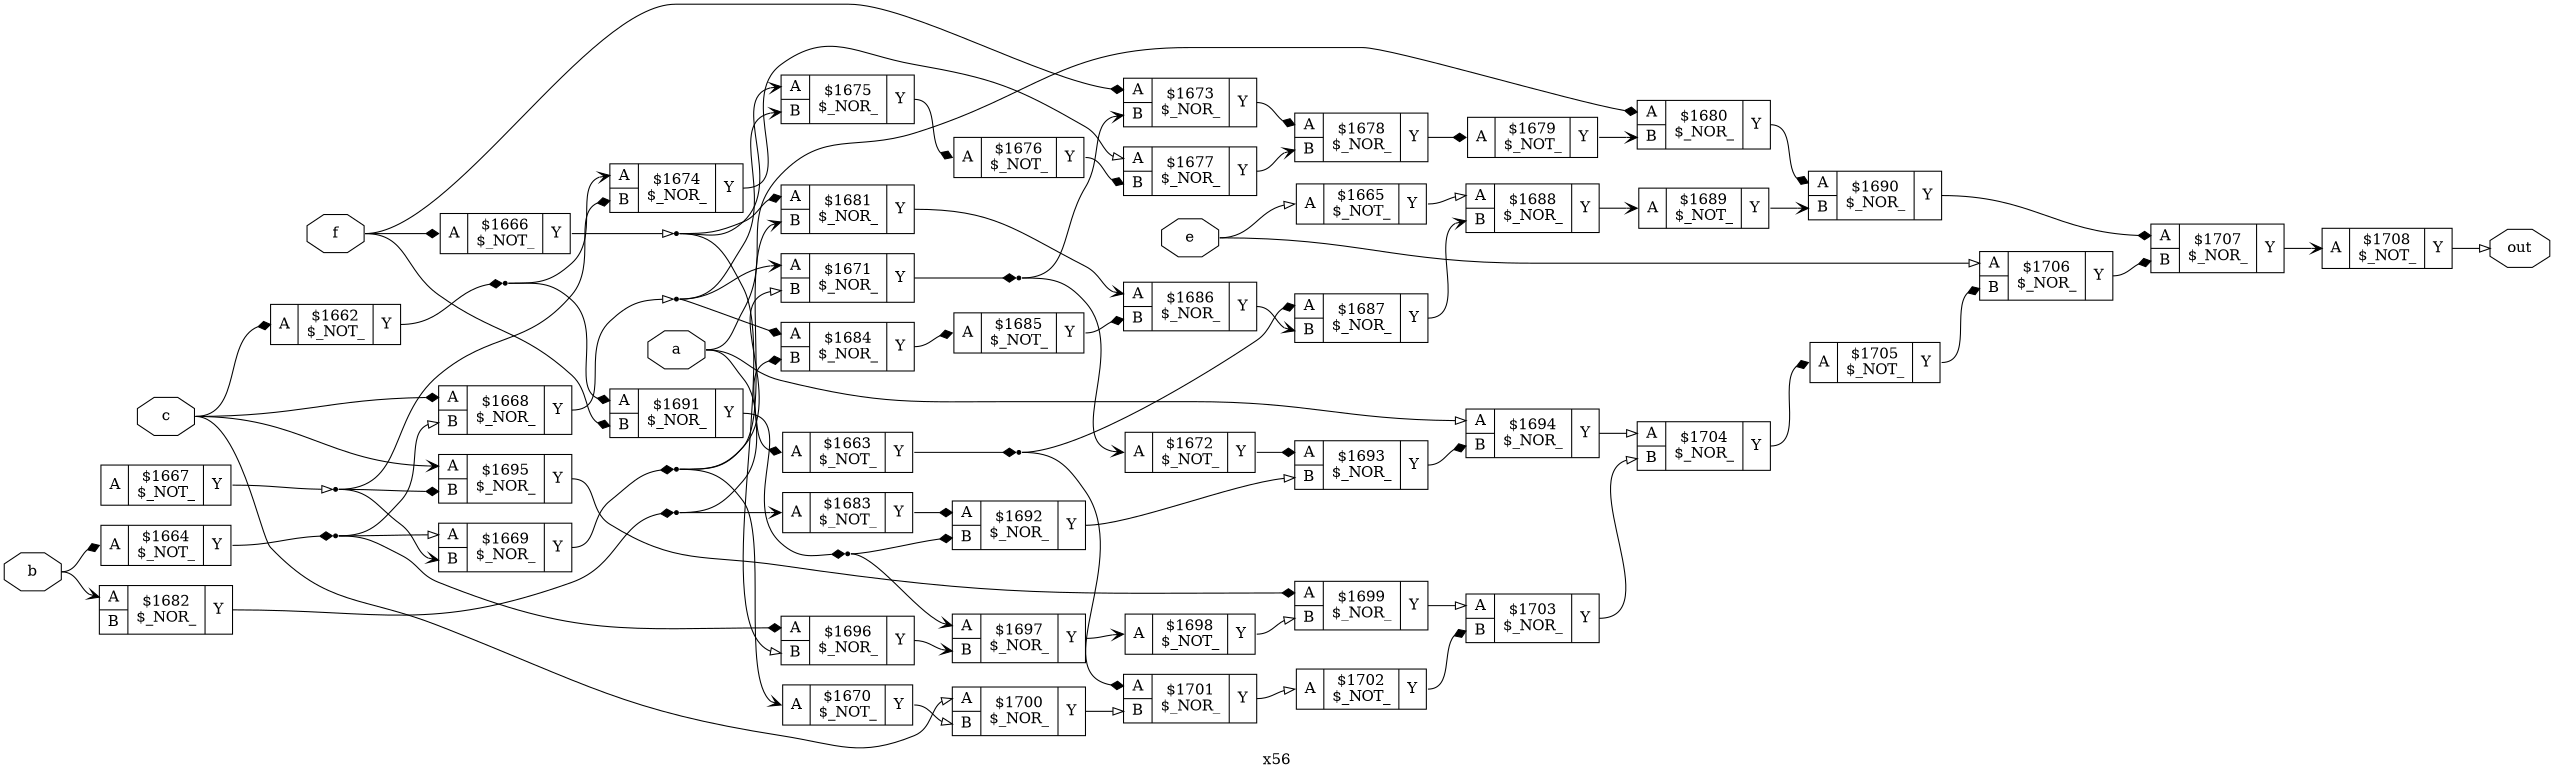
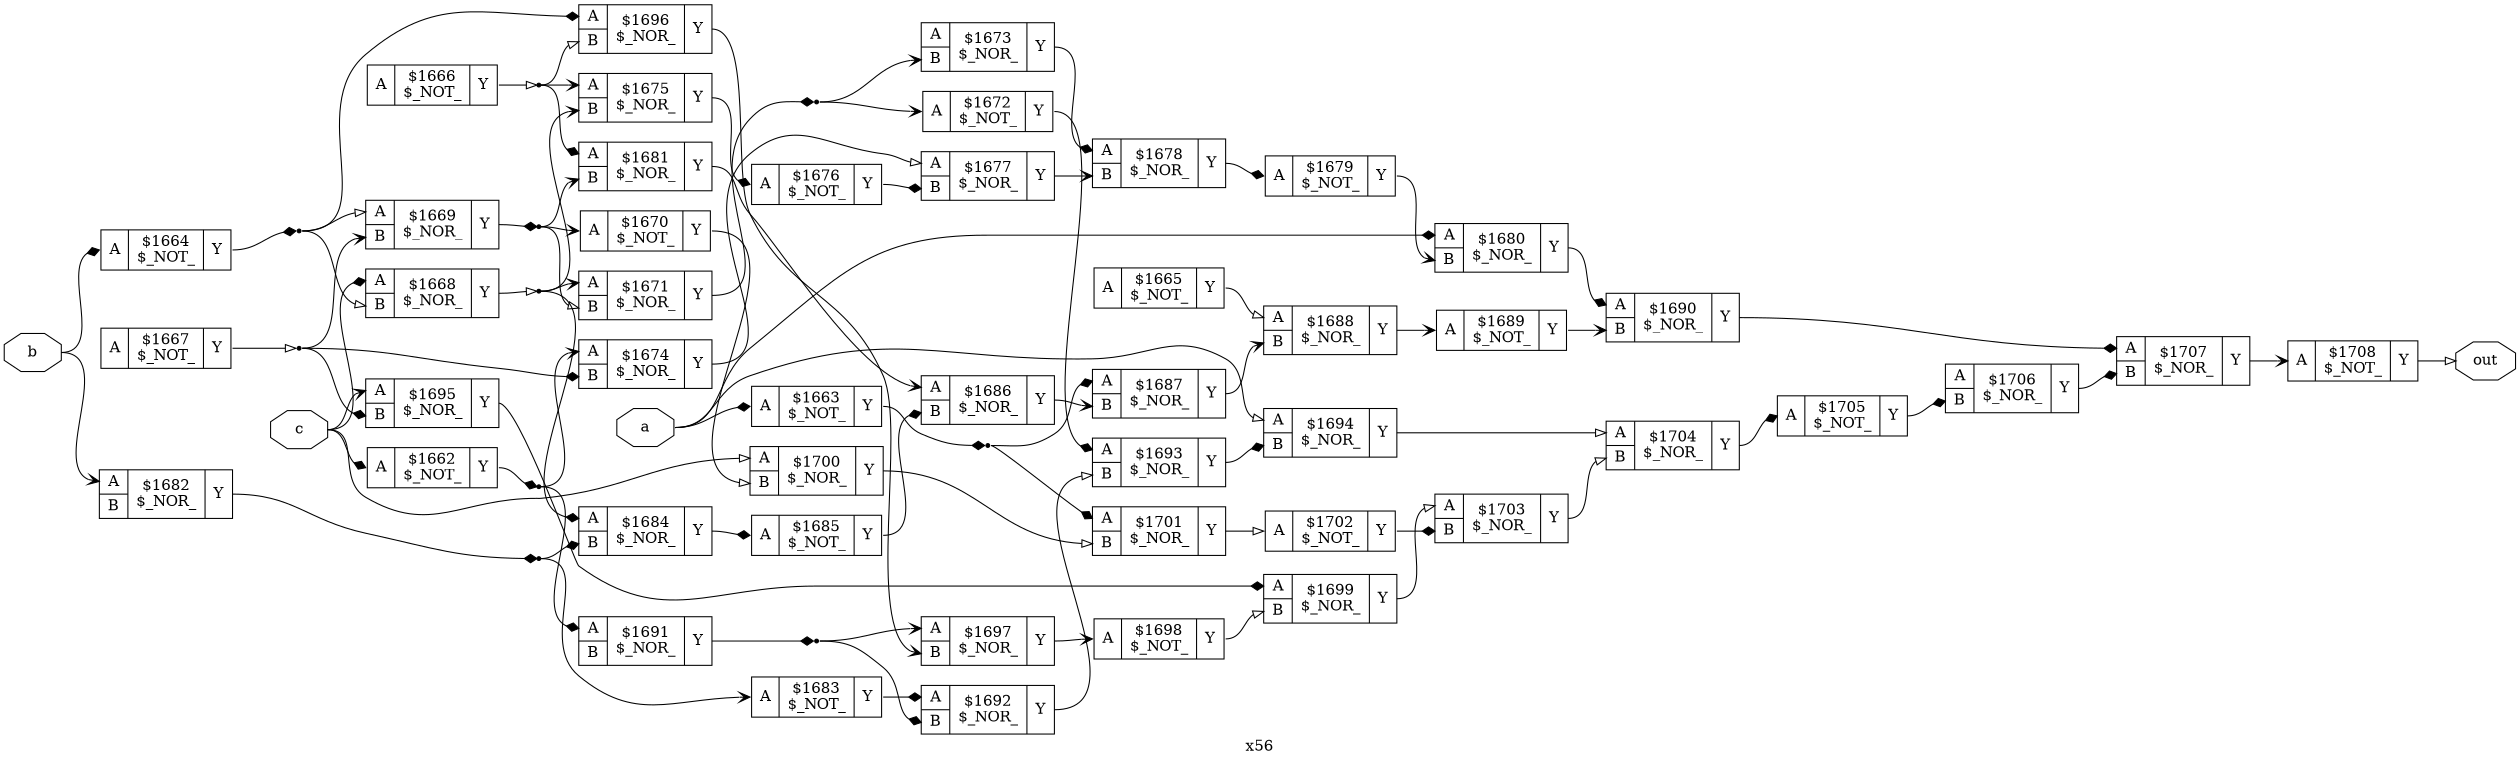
(336, 234) -> none
(1190, 238) -> none
